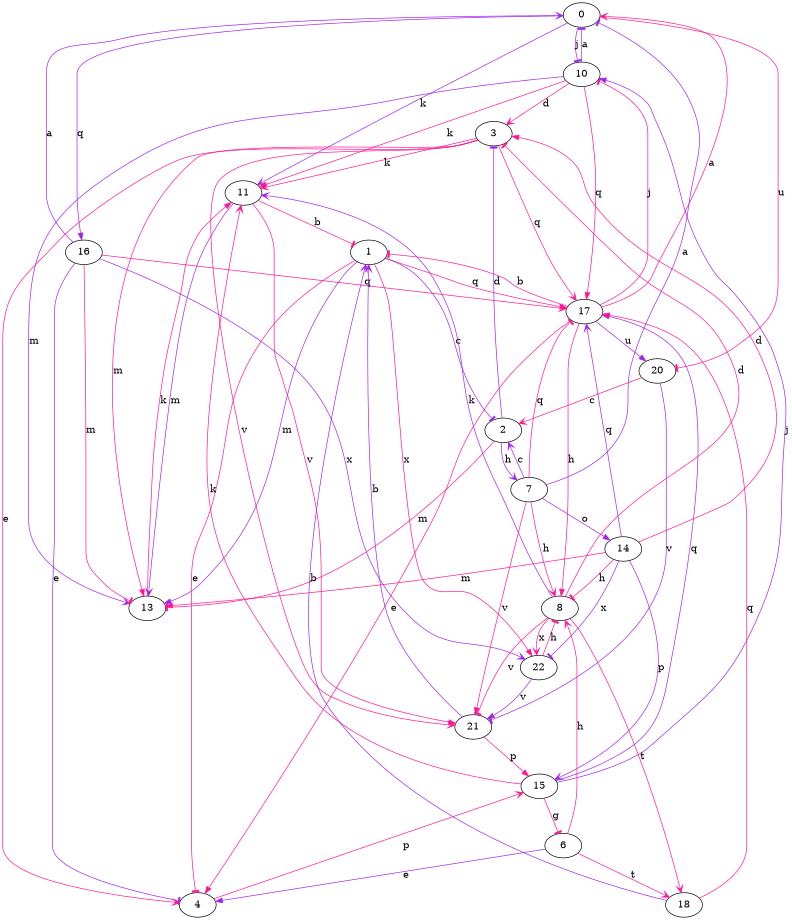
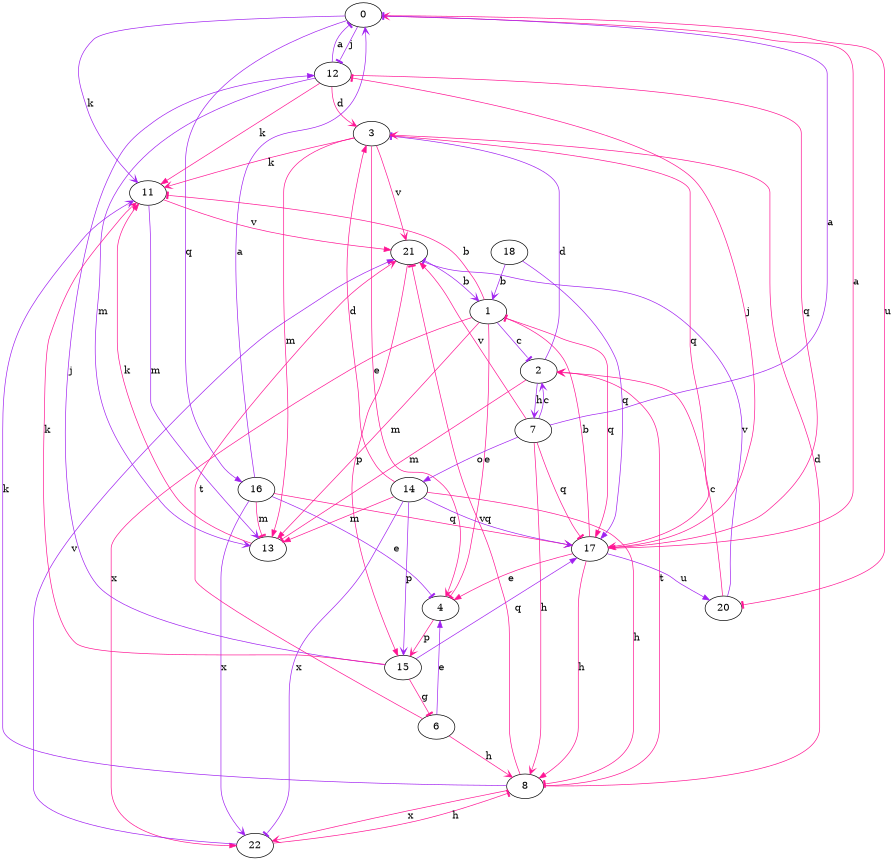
(582, 74) -> (333, 74)
(305, 222) -> (343, 217)
(730, 358) -> (800, 415)
(277, 441) -> (387, 423)
(747, 583) -> (619, 371)
(641, 761) -> (659, 592)
(620, 874) -> (195, 534)
